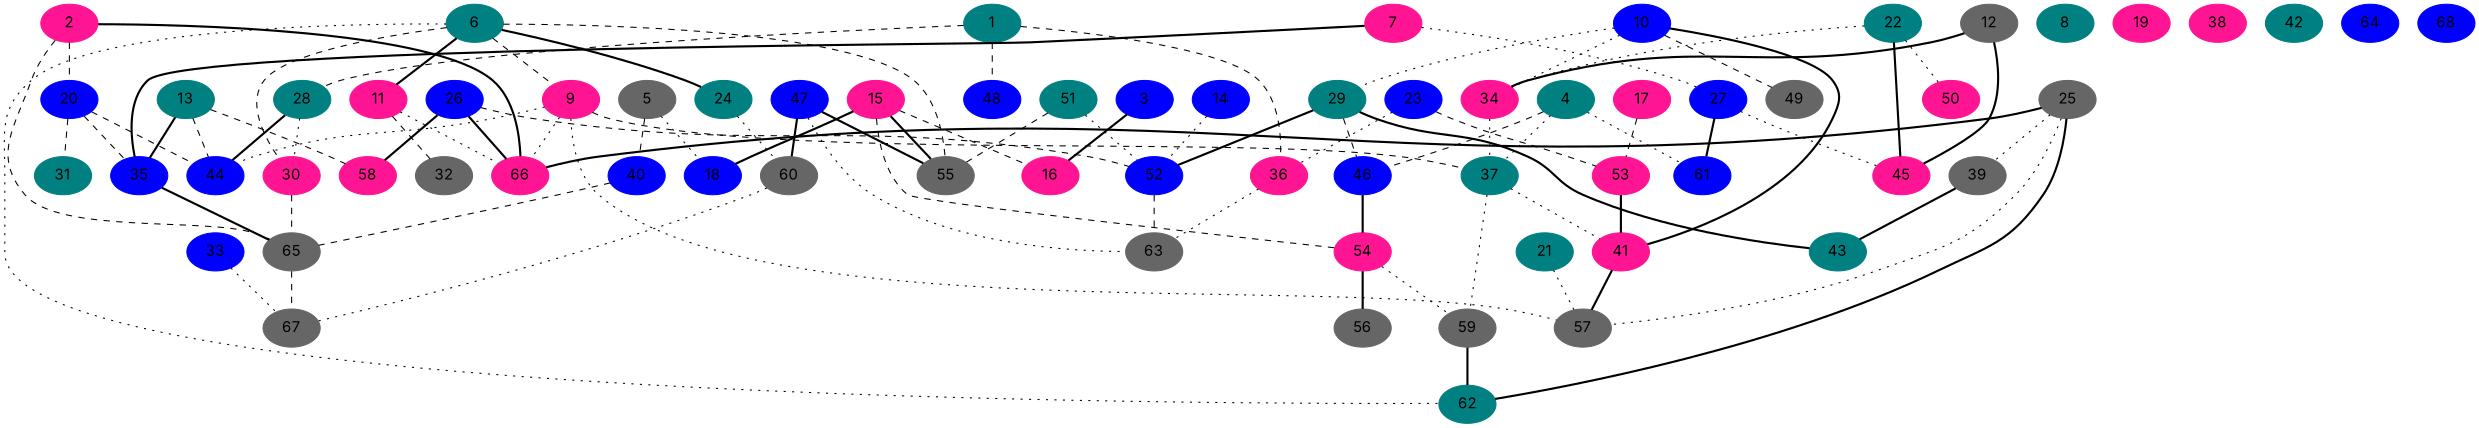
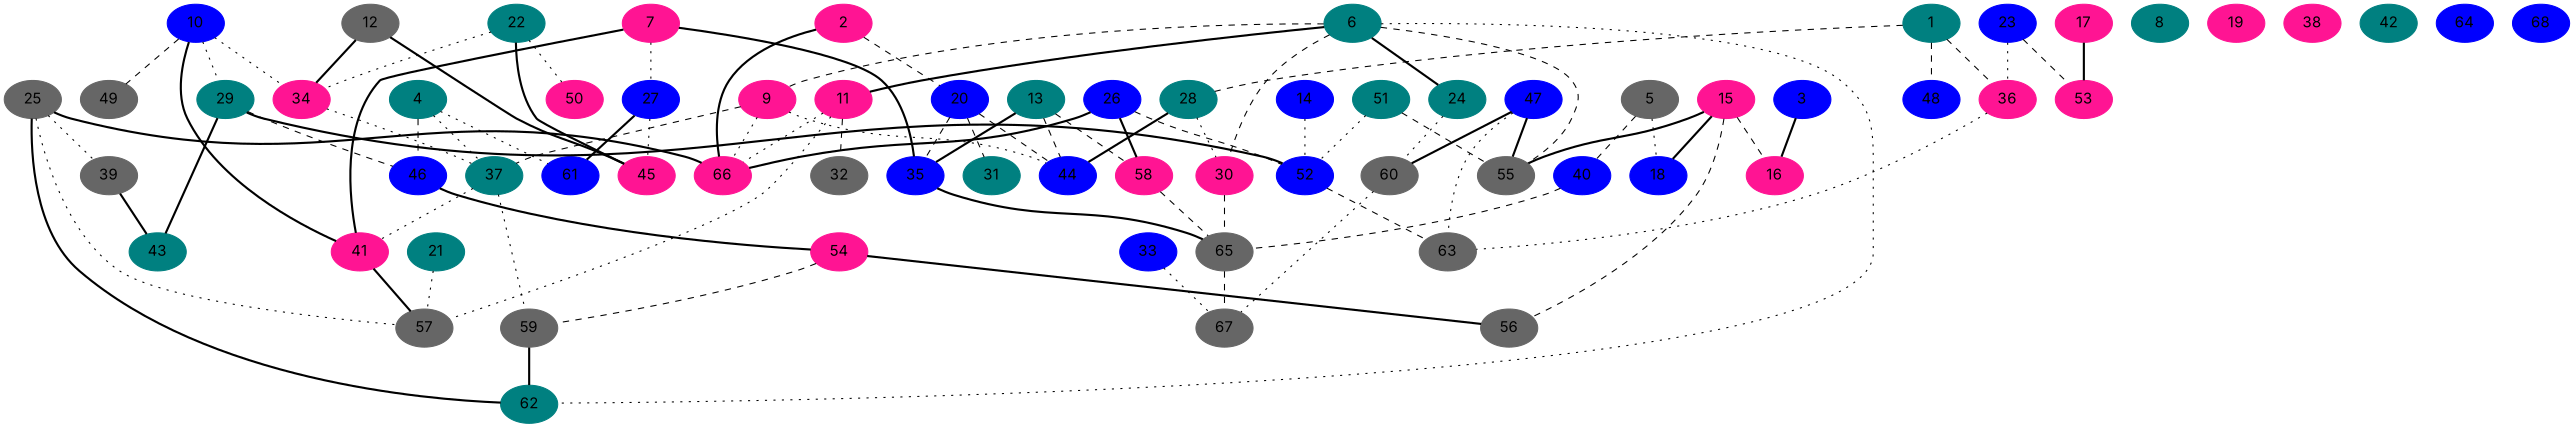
(1634, 130) -> (2084, 61)
(62, 213) -> (1184, 214)
(1621, 217) -> (423, 70)
(1079, 219) -> (1654, 240)
(1029, 289) -> (657, 245)
(1415, 290) -> (688, 299)
